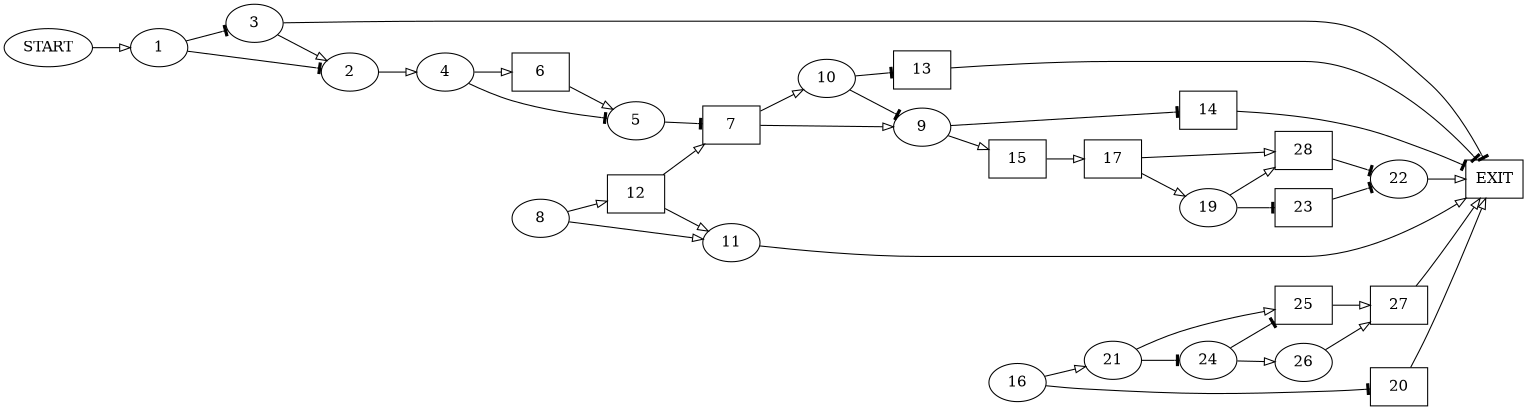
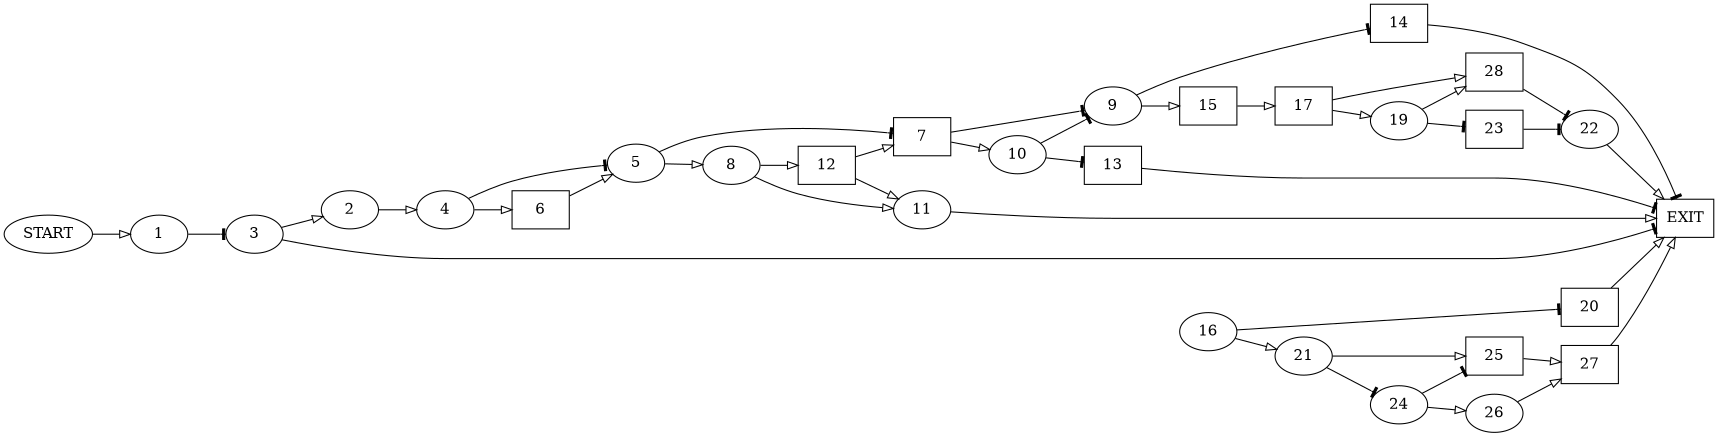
(252, 60) -> none
(822, 126) -> (1015, 122)
none -> (679, 164)
